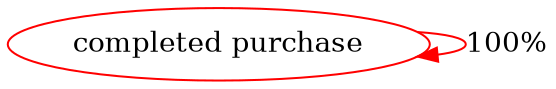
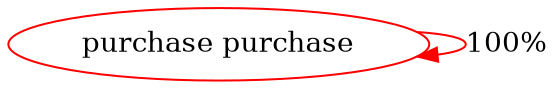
(219, 44) -> (219, 44)
